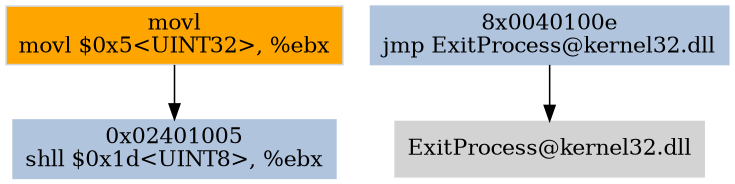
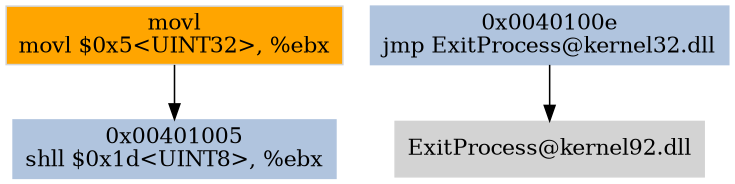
(550, 35) -> (550, 35)
(175, 149) -> (175, 149)
(550, 149) -> (550, 149)
